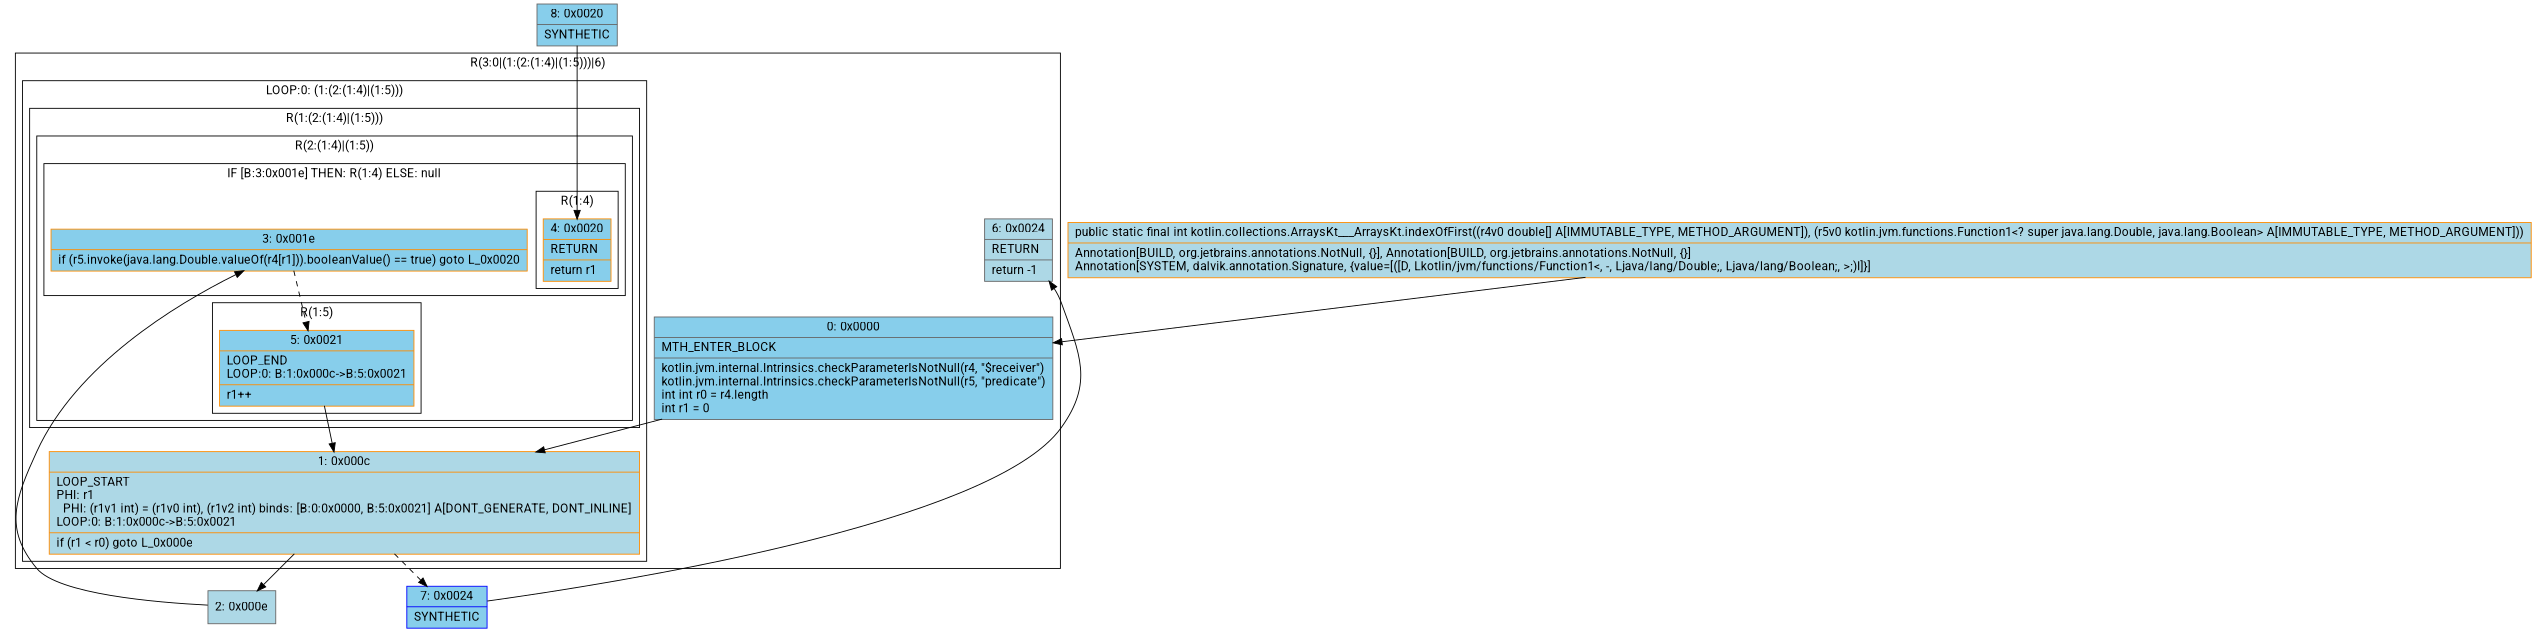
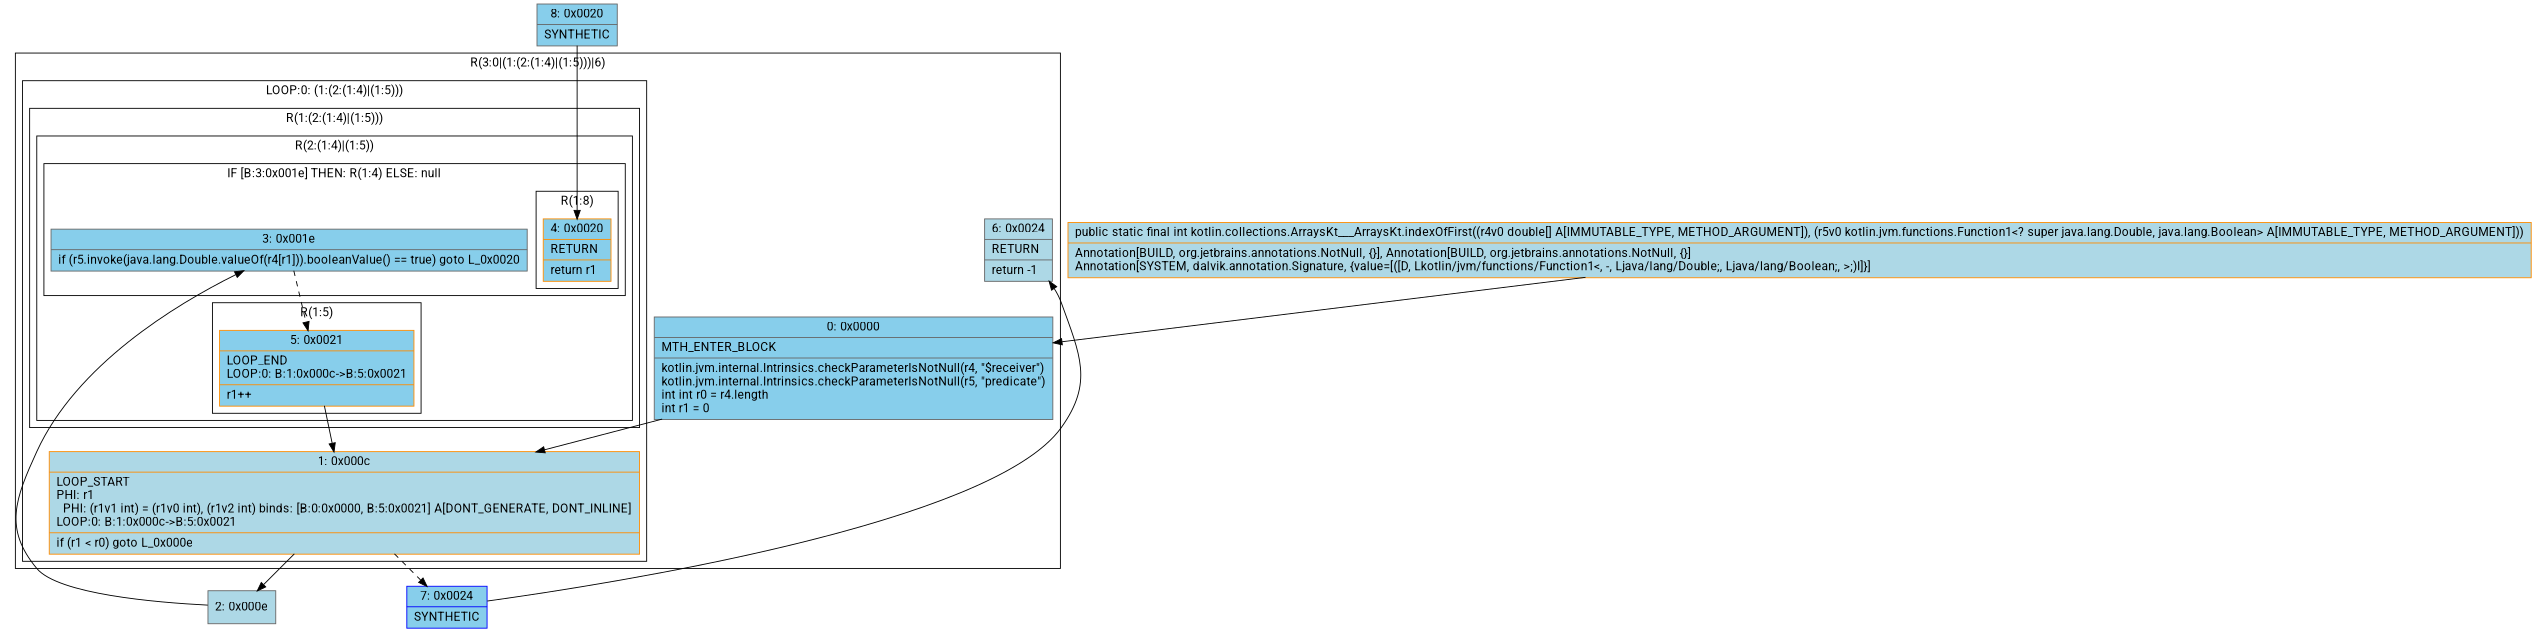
(577, 202) -> (577, 202)
(289, 250) -> (289, 250)
